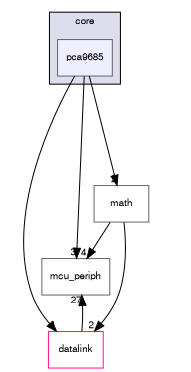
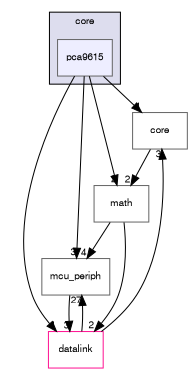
(85, 58) -> (85, 58)
none -> (160, 131)
none -> (69, 308)
